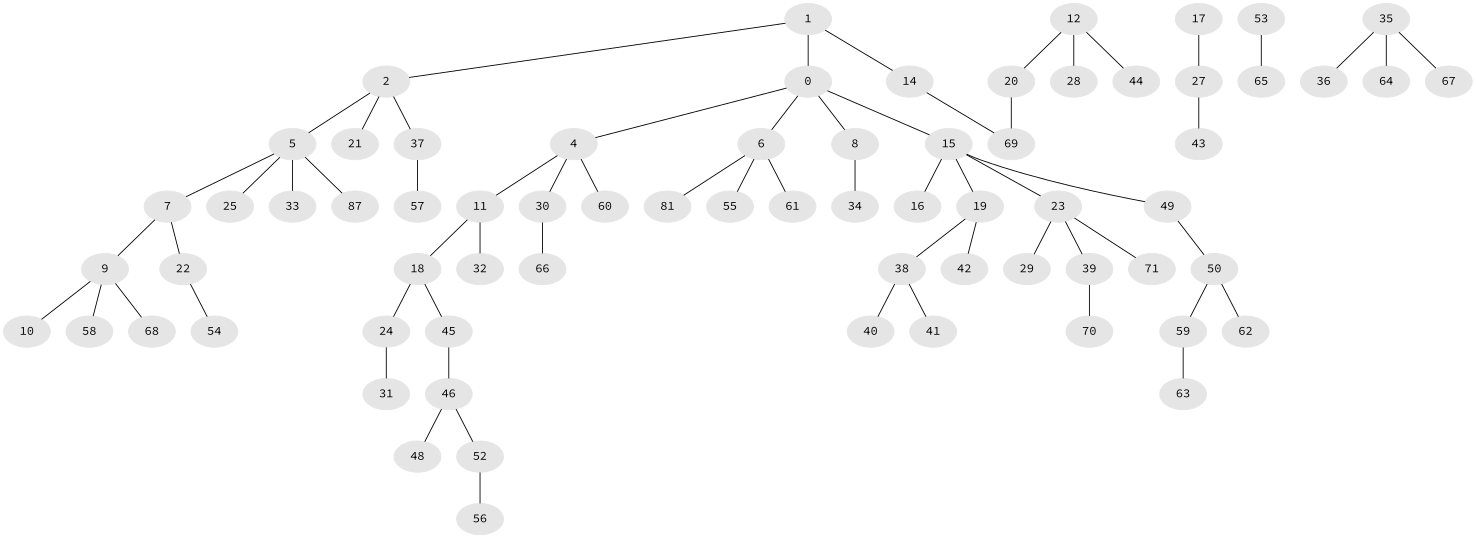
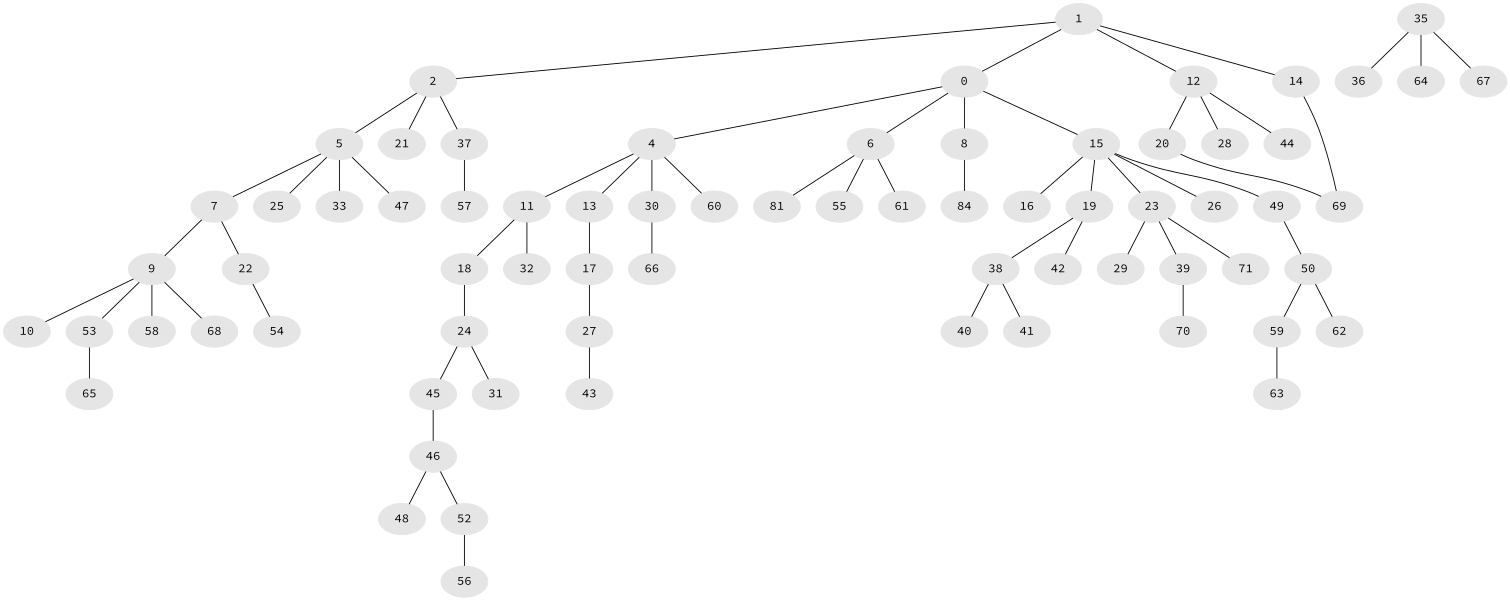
none -> (1136, 50)
(355, 207) -> (402, 207)
none -> (589, 207)
(855, 207) -> (964, 207)
none -> (1214, 207)
none -> (121, 300)
(433, 300) -> (449, 363)
